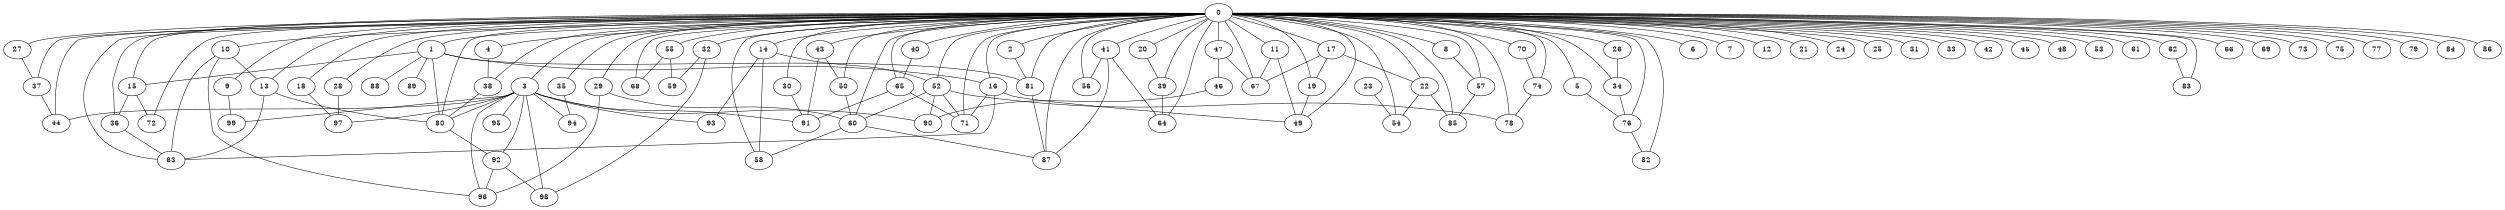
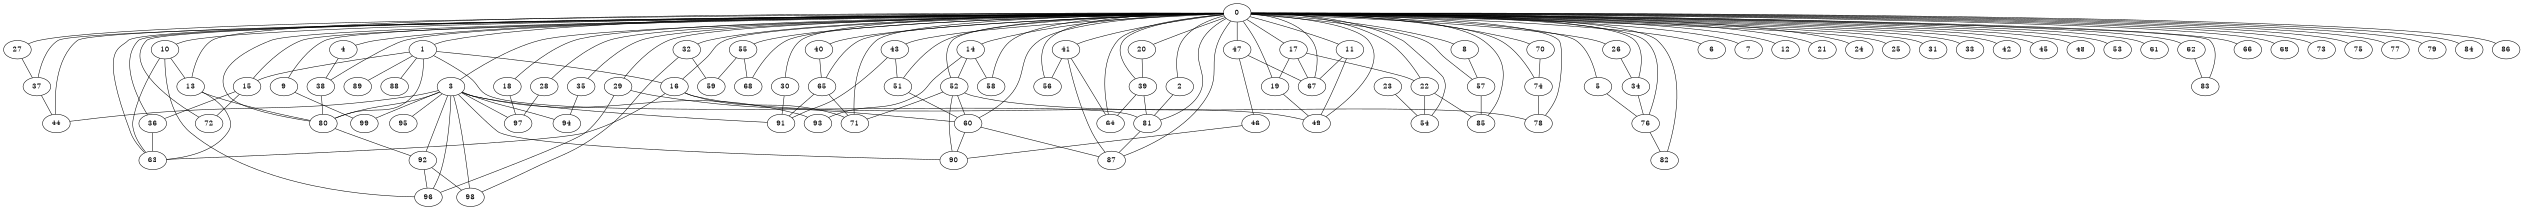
(844, 87) -> (898, 87)
none -> (1145, 105)
(801, 144) -> (961, 142)
